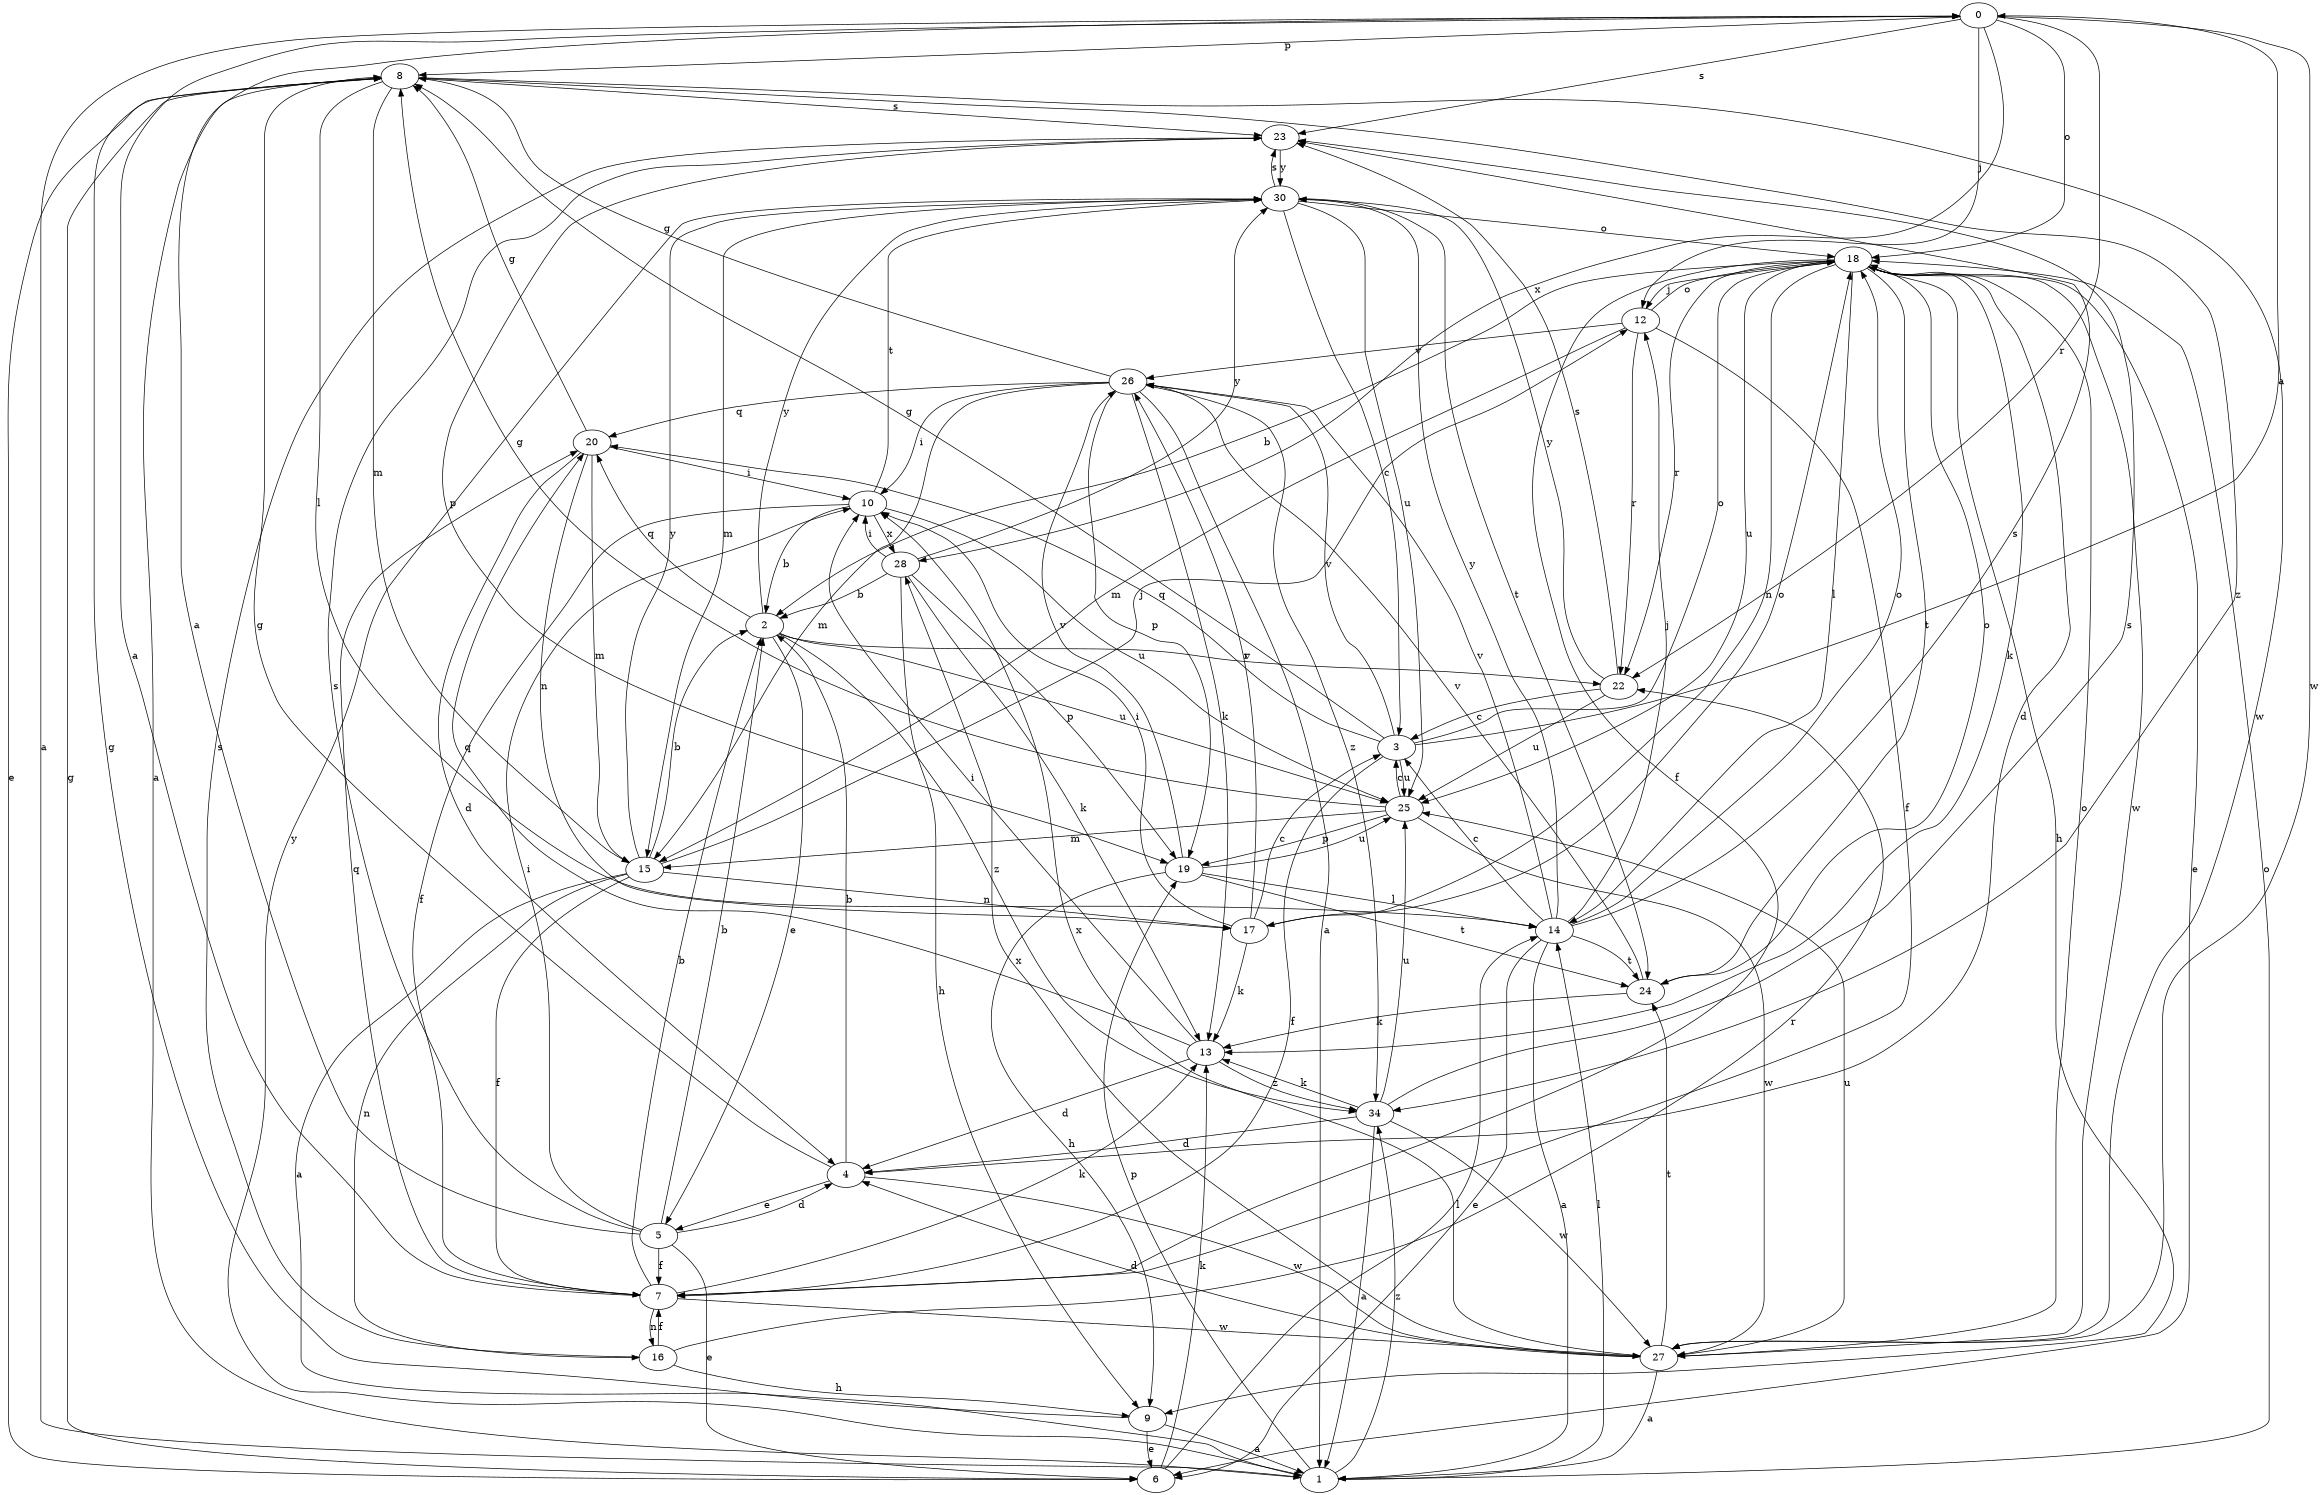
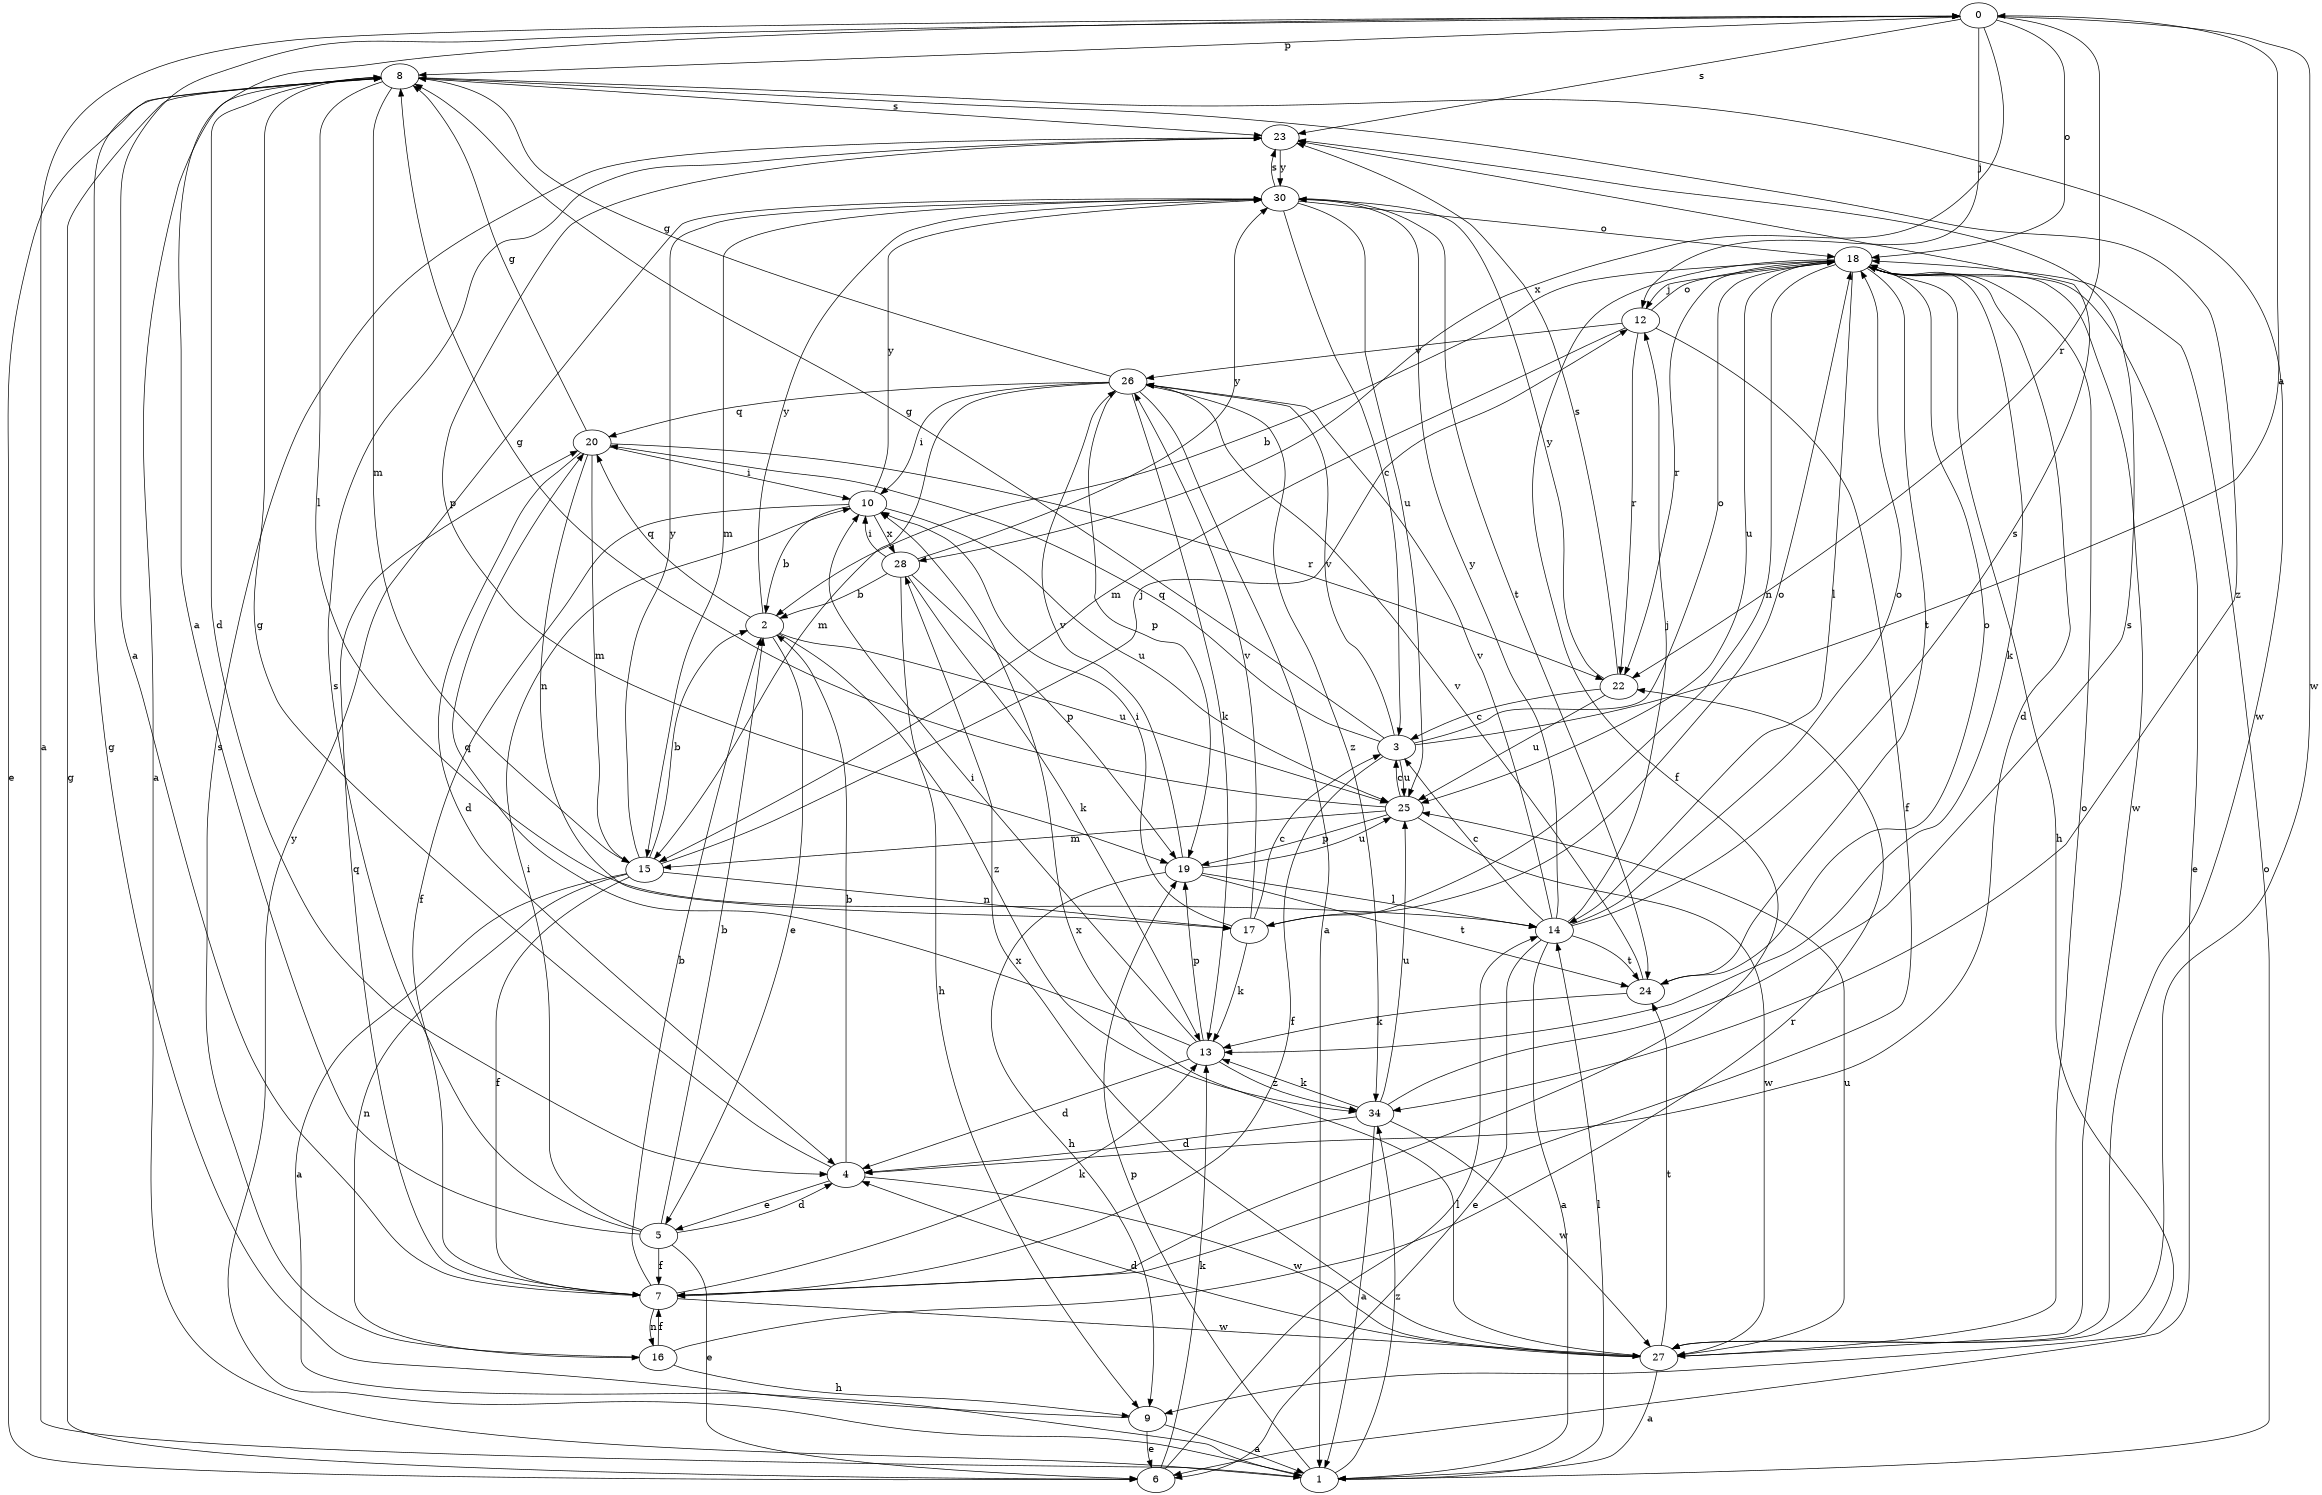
(891, 351) -> (891, 351)
(1166, 652) -> (1138, 526)
none -> (237, 733)
none -> (1193, 965)
